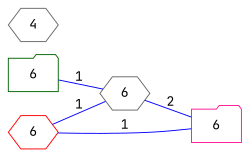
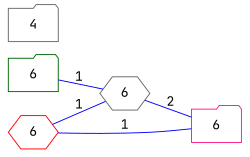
(33, 25) -> (33, 25)
